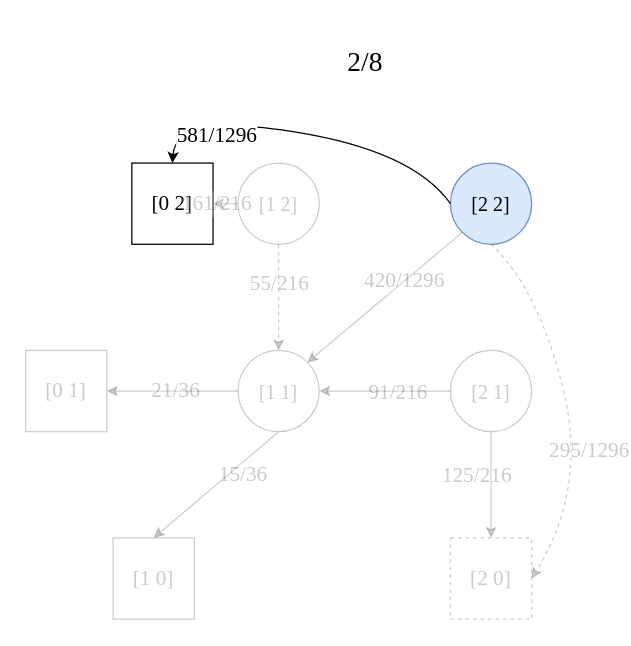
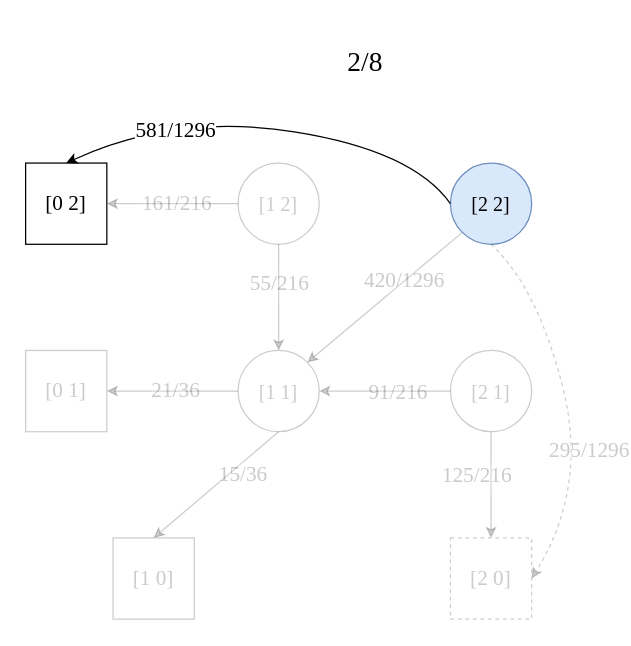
(173, 204) -> (66, 204)
(279, 295) -> (279, 295)
